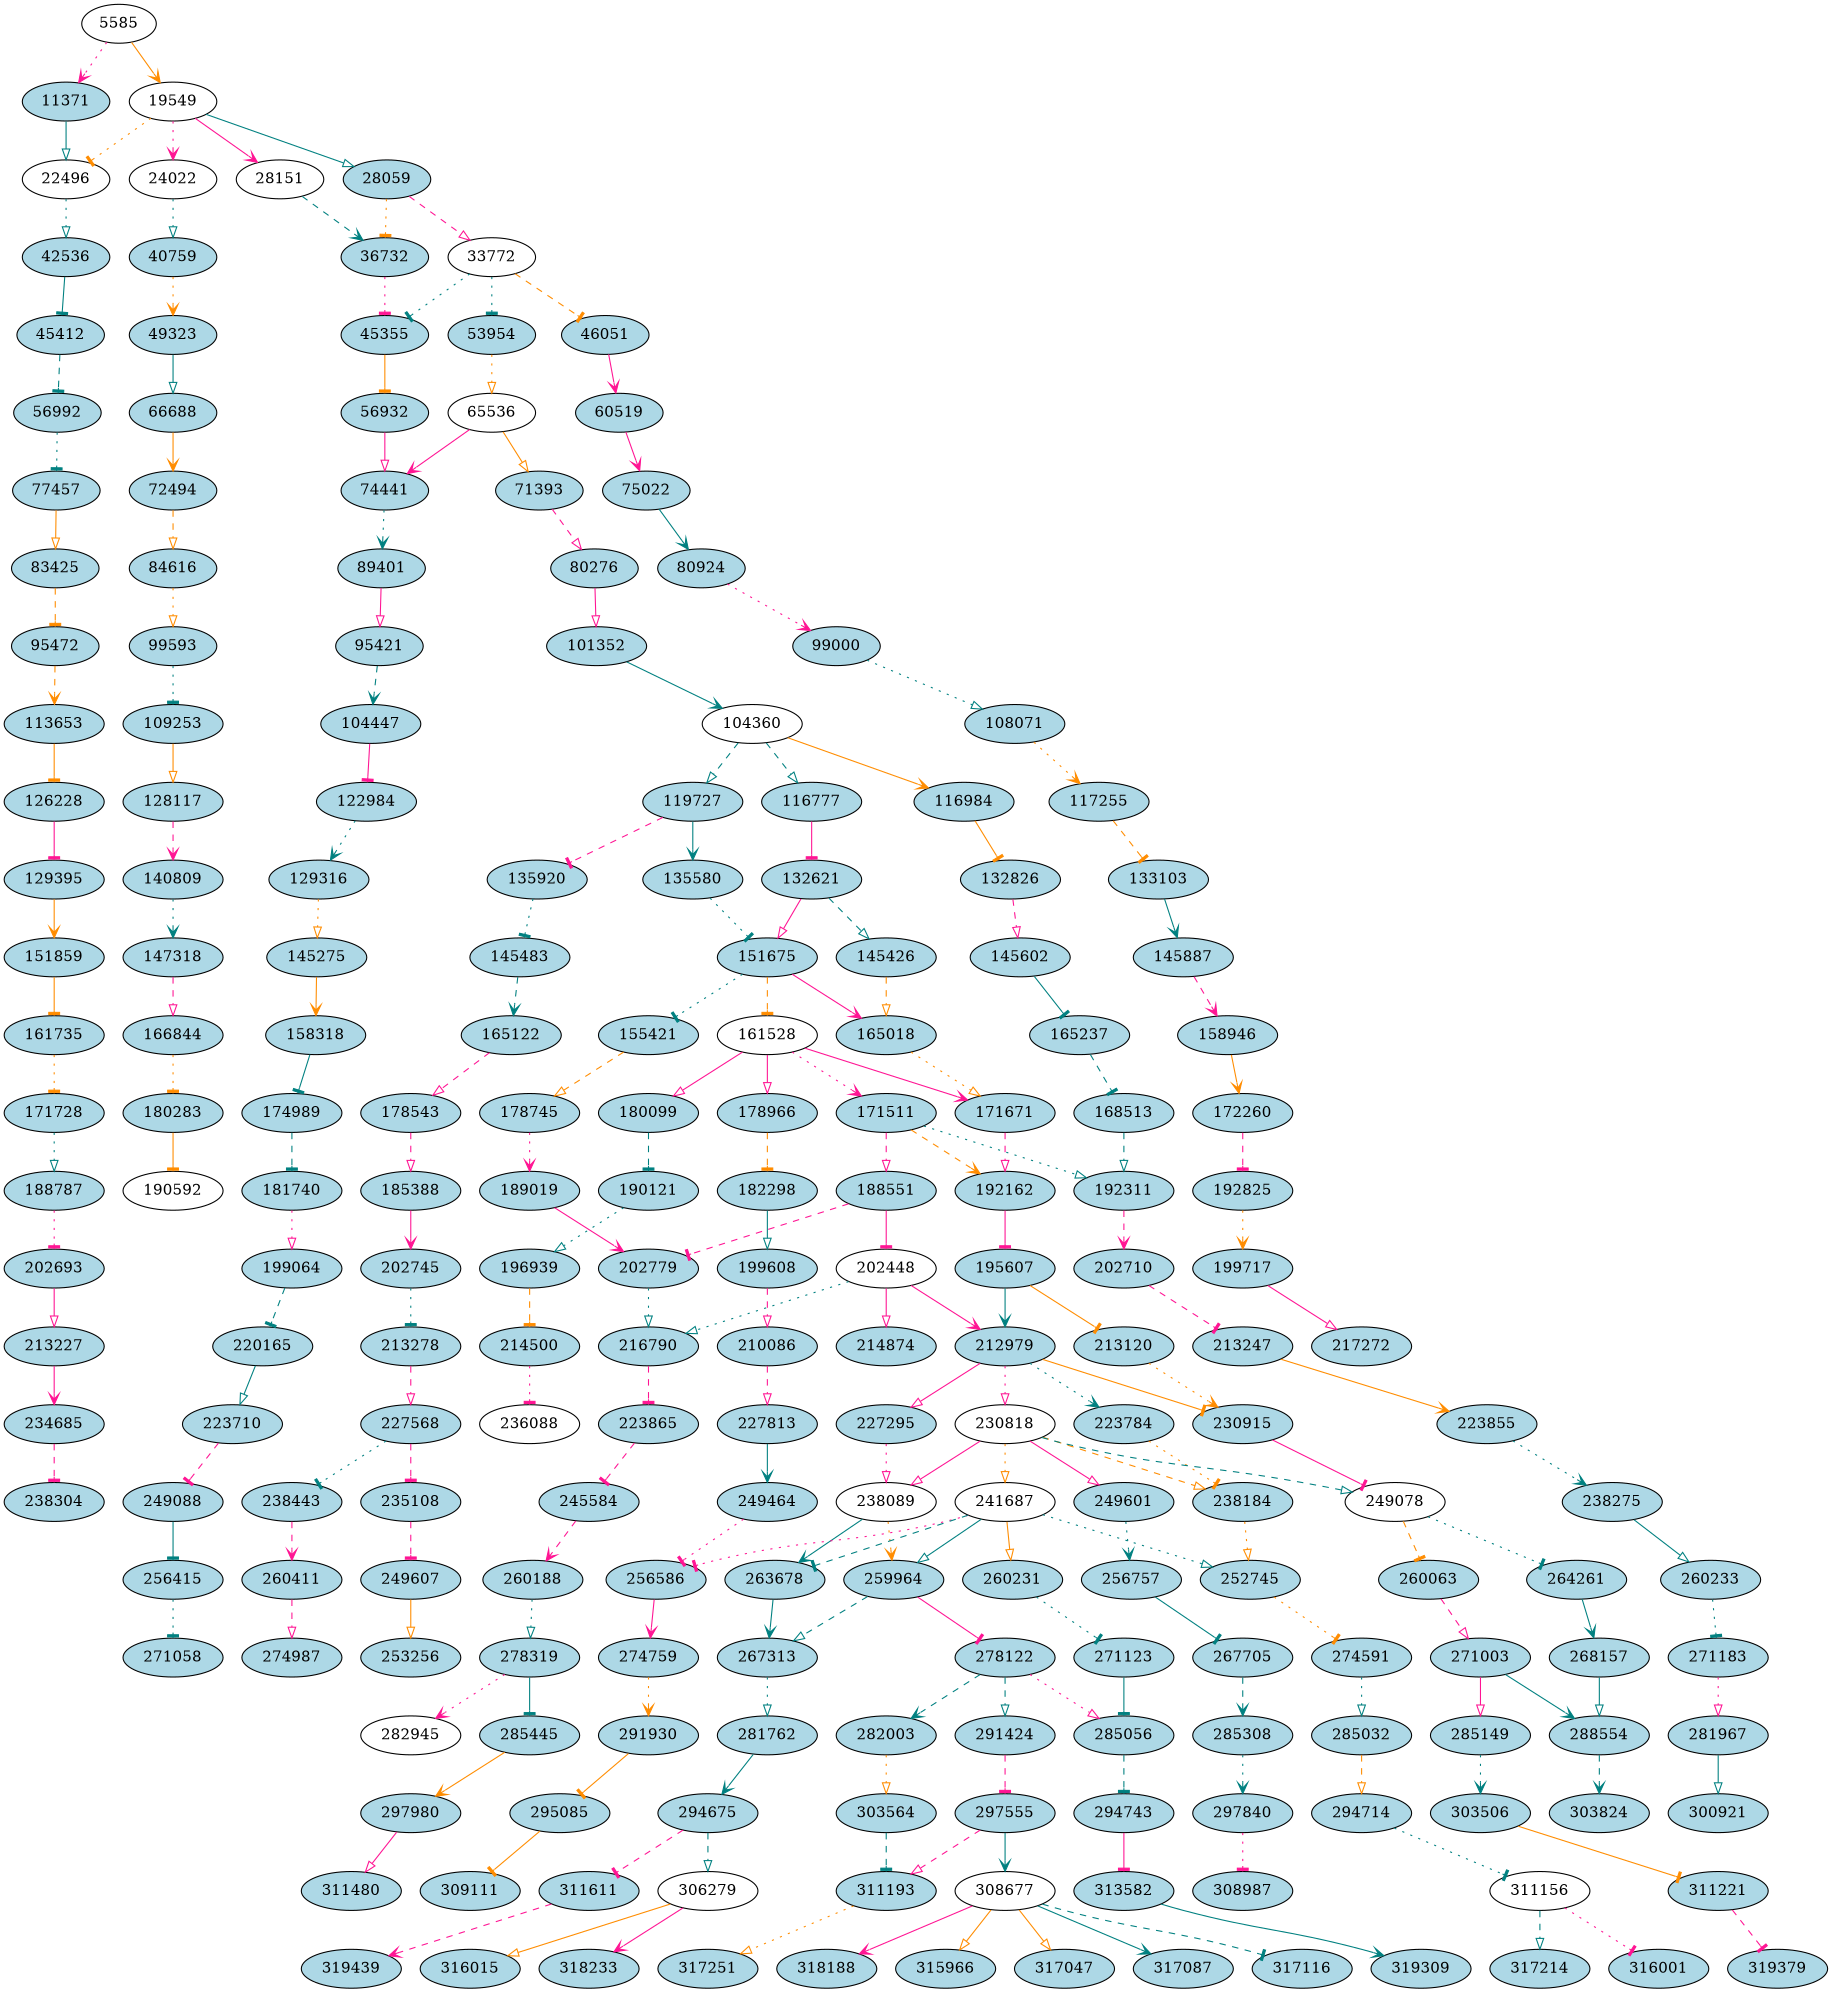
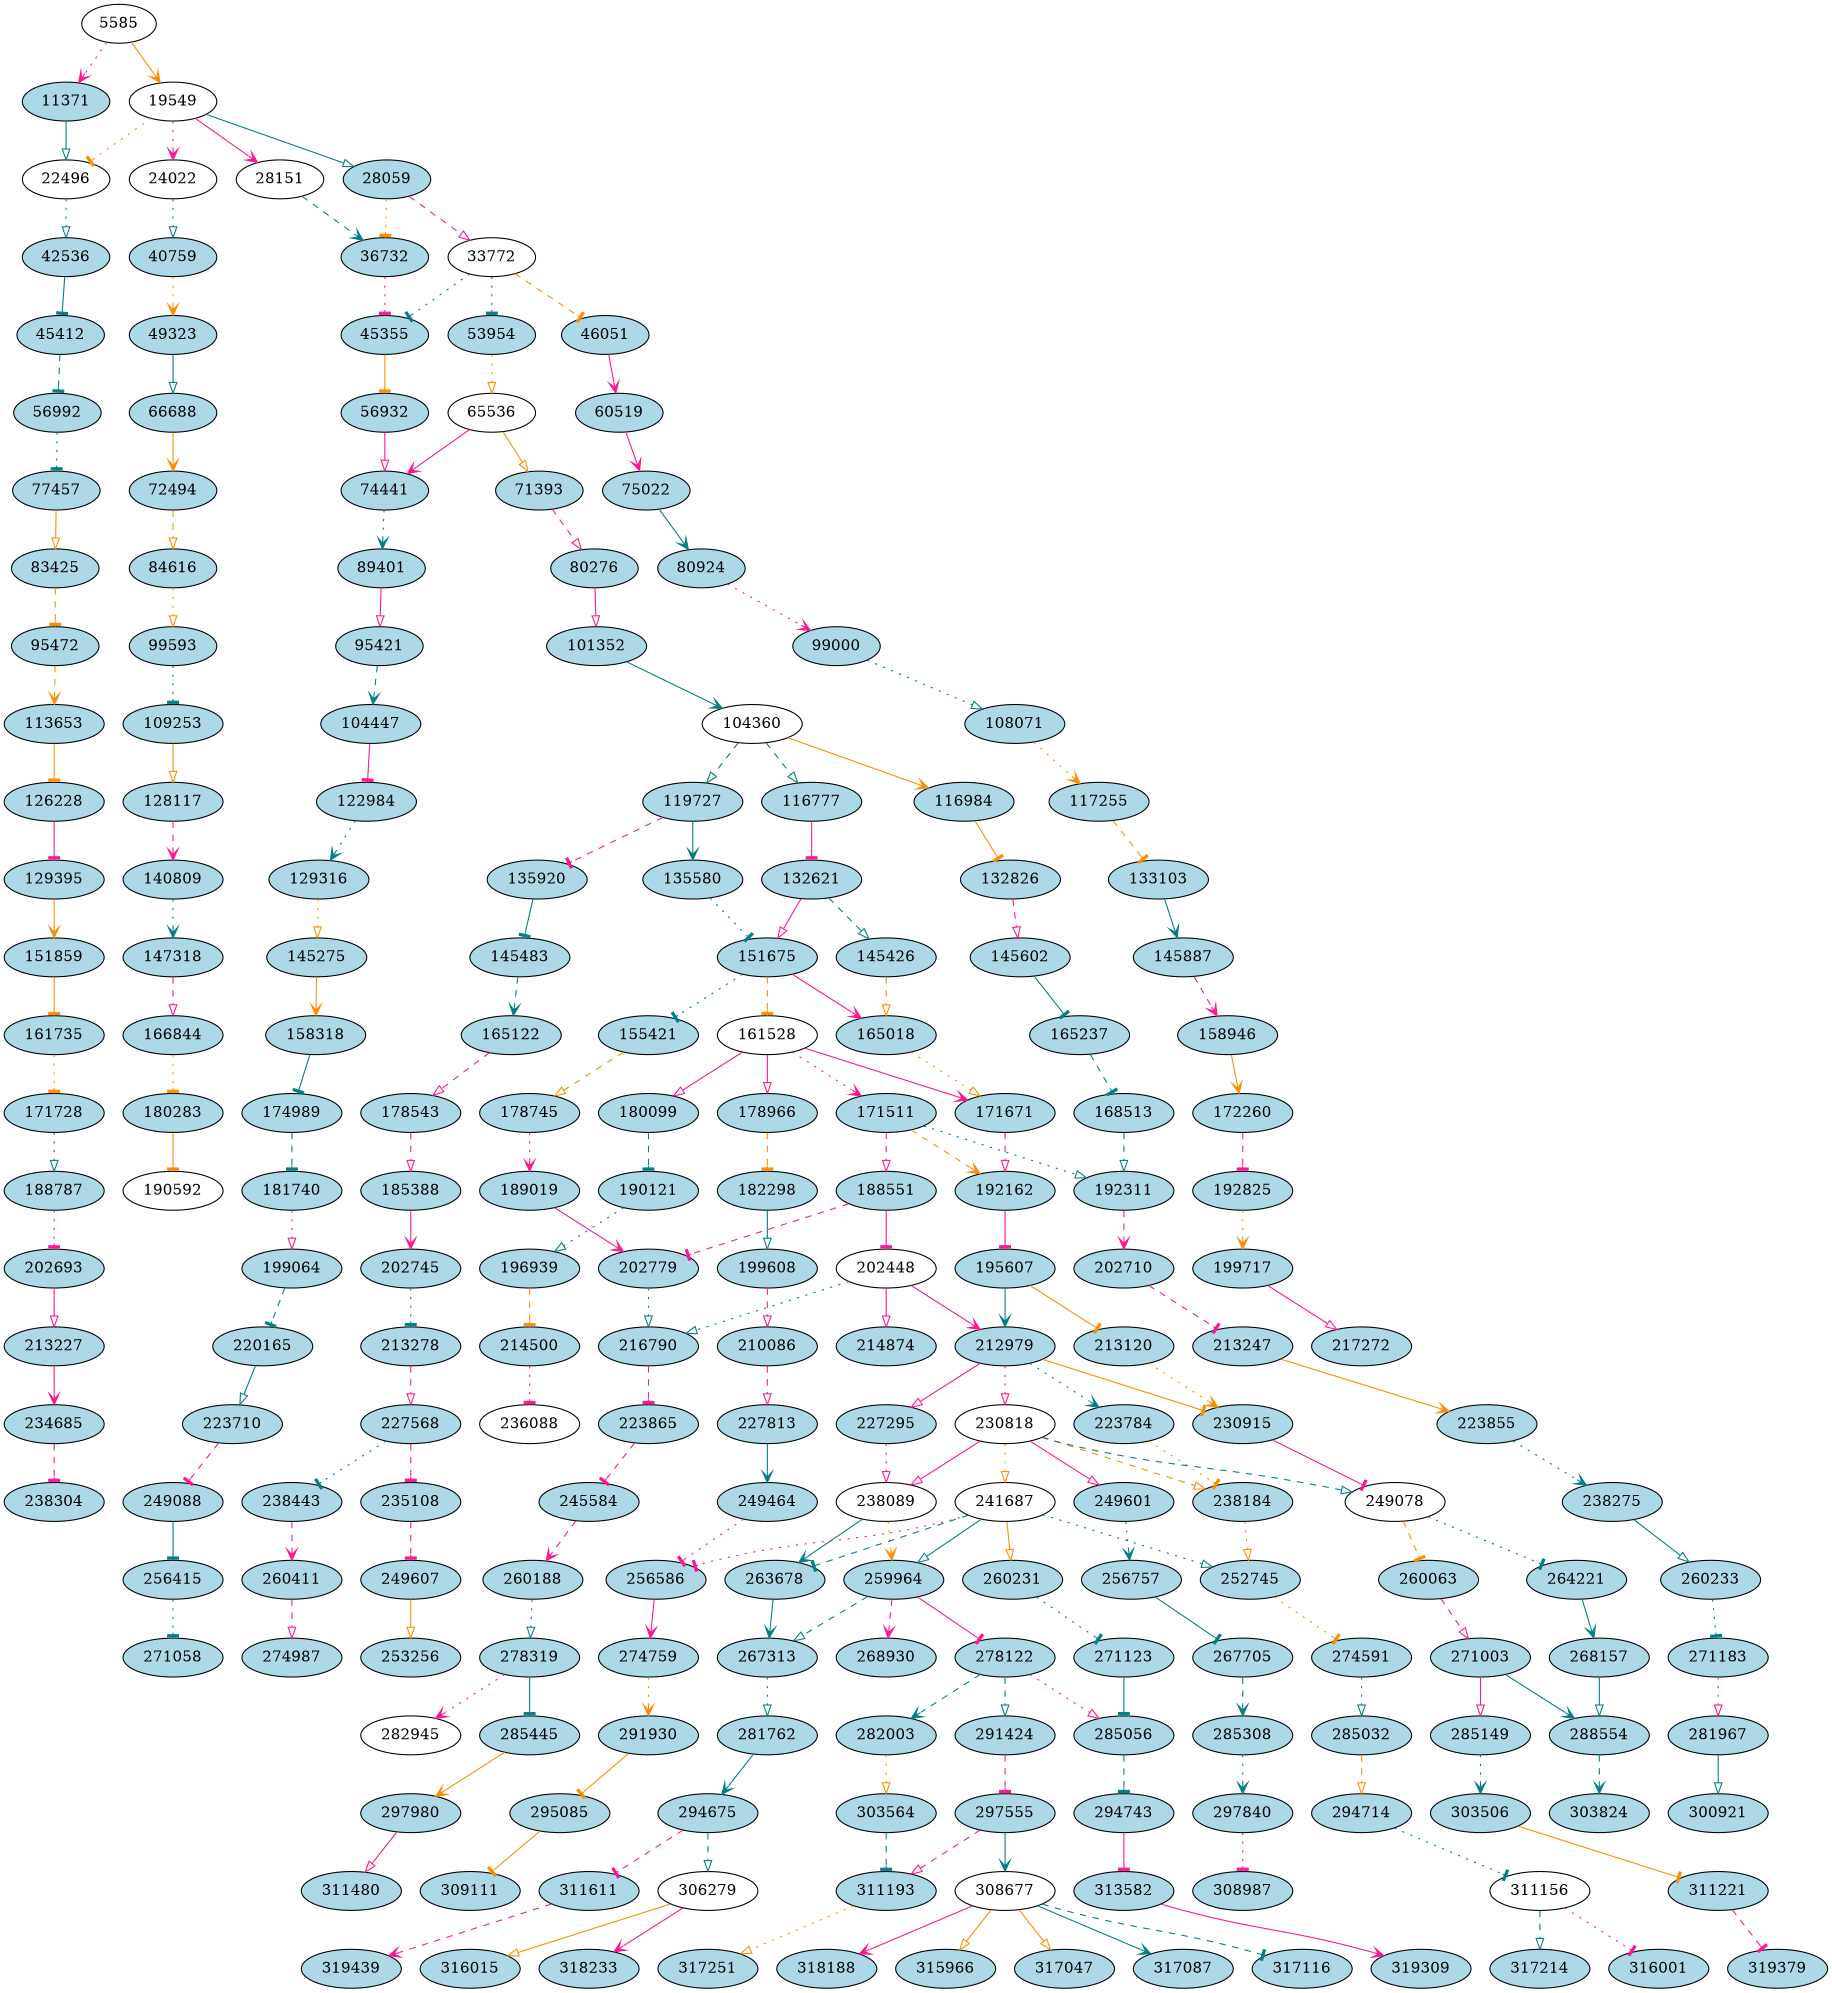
(529, 916) -> (529, 916)
(1577, 1580) -> (1577, 1580)
none -> (886, 1658)
(1267, 1929) -> (1267, 1929)
